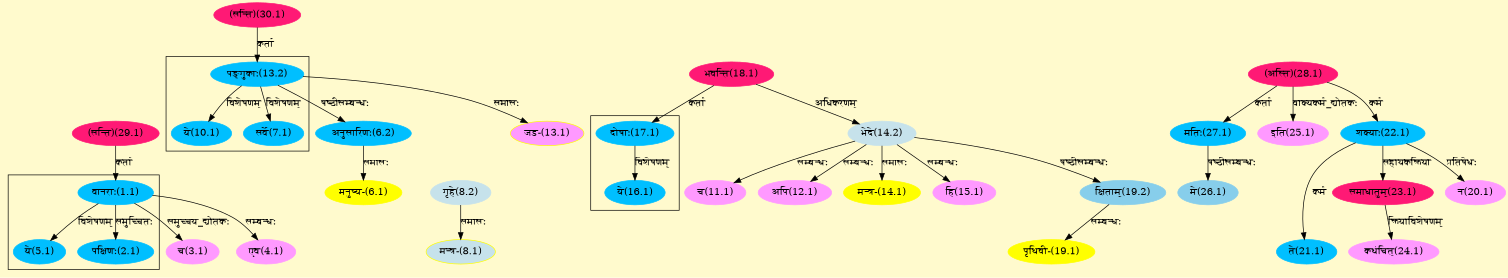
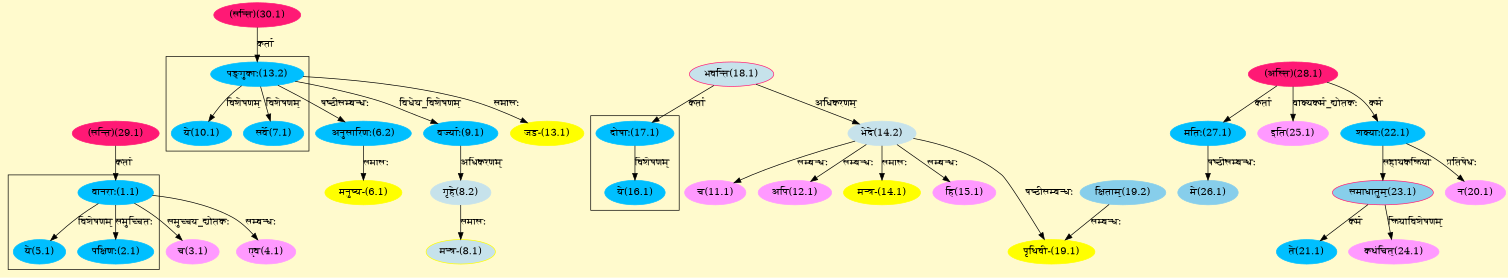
(732, 74) -> (732, 74)
none -> (461, 133)
(547, 133) -> (547, 133)
(1006, 152) -> (991, 167)
(1312, 177) -> (1347, 221)
(1383, 193) -> (1383, 193)
